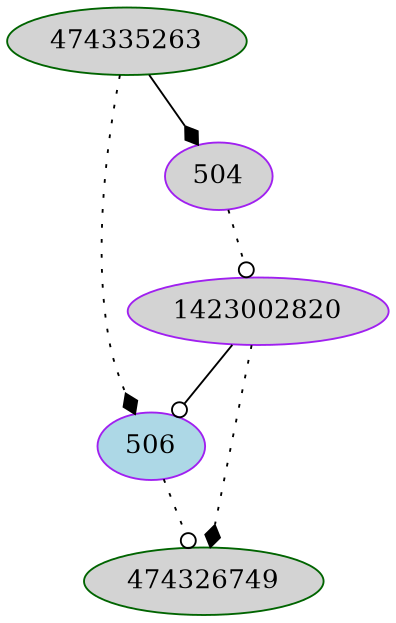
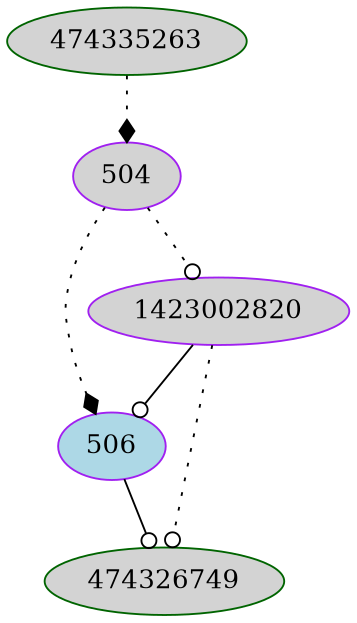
(167, 100) -> (127, 98)
(102, 235) -> (66, 298)
(233, 435) -> (193, 439)
(175, 506) -> (135, 506)
